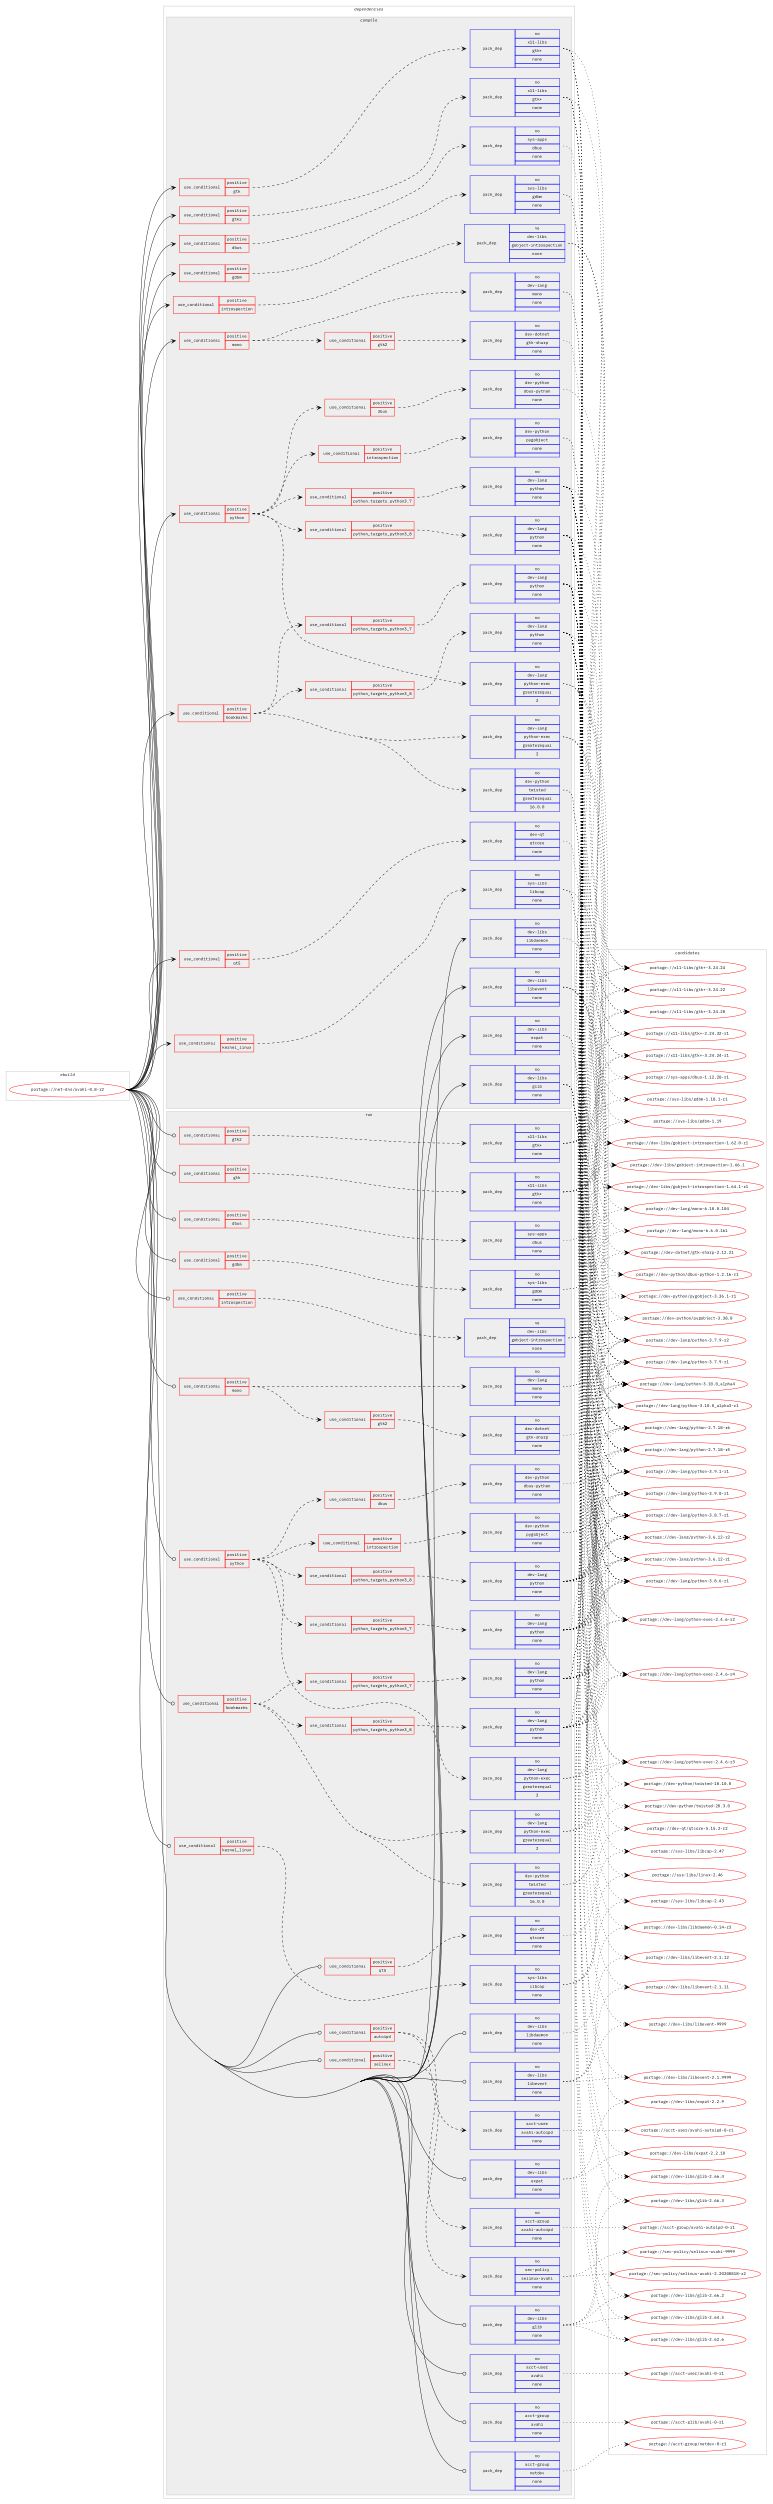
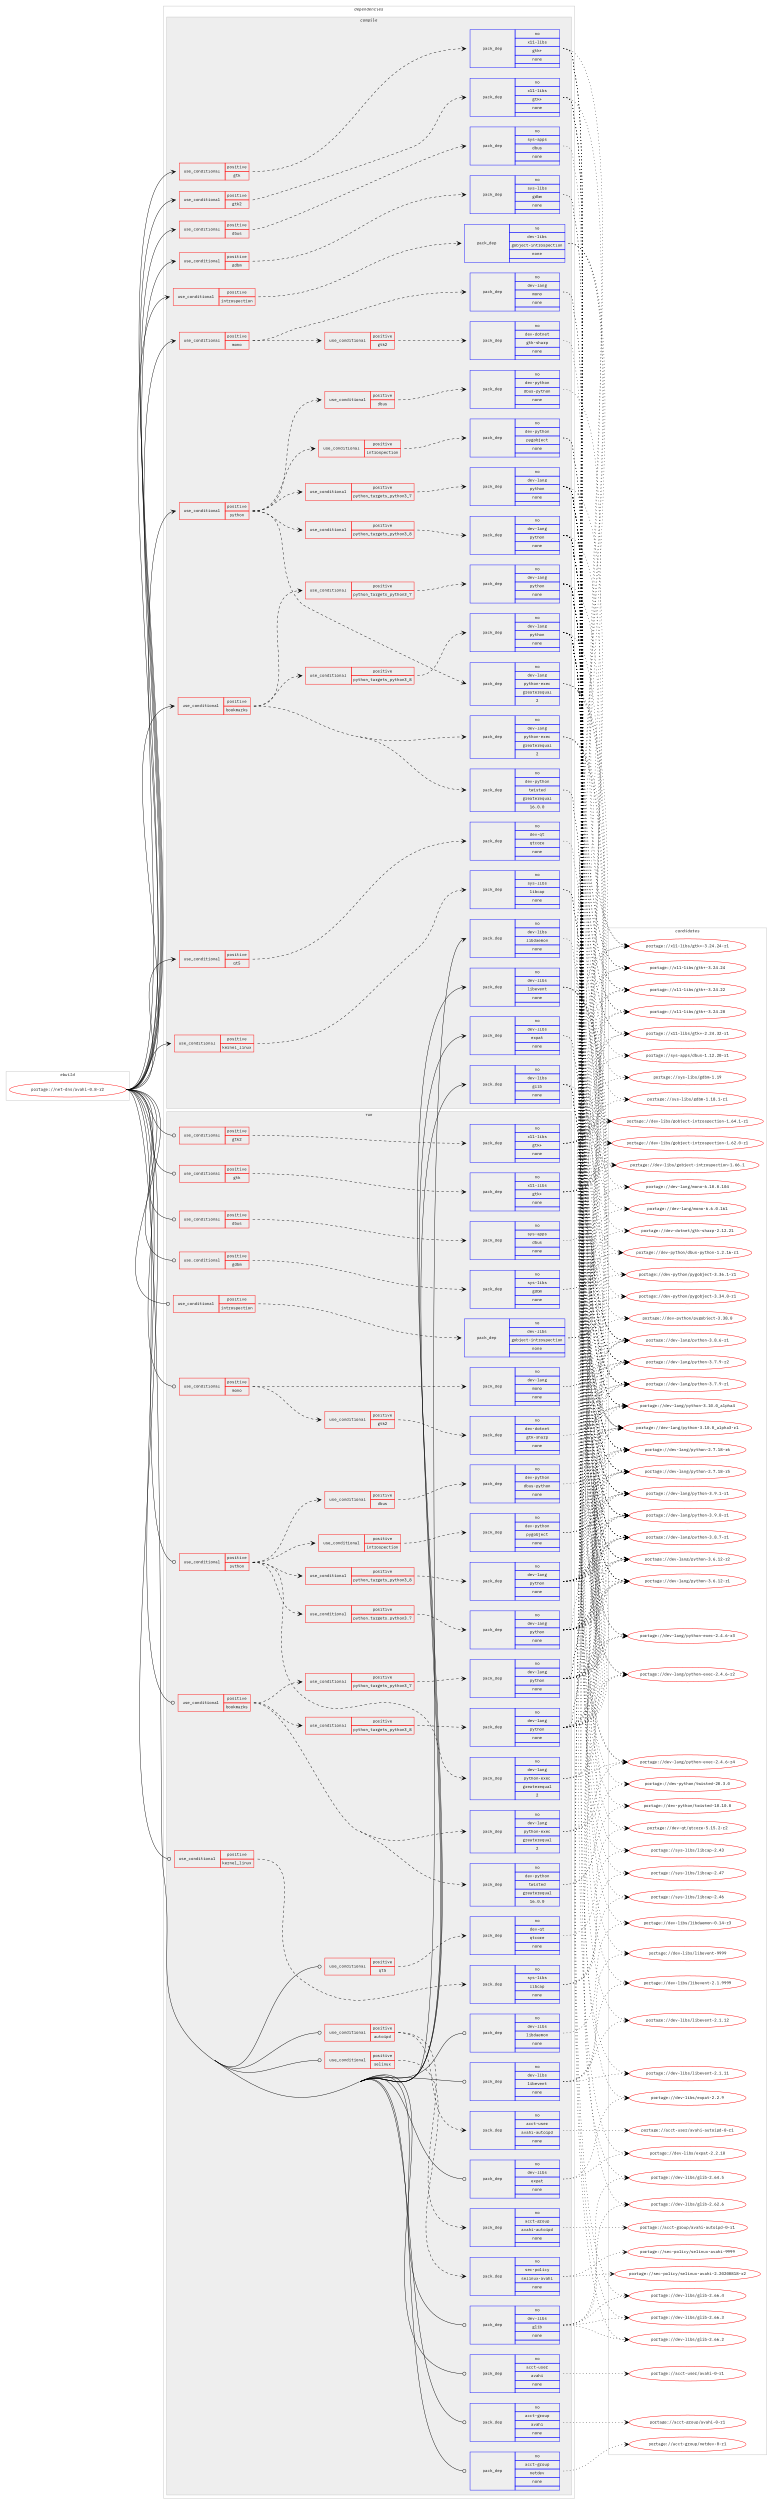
none -> (688, 1297)
(688, 1875) -> (688, 1897)
(688, 2422) -> (688, 2422)
